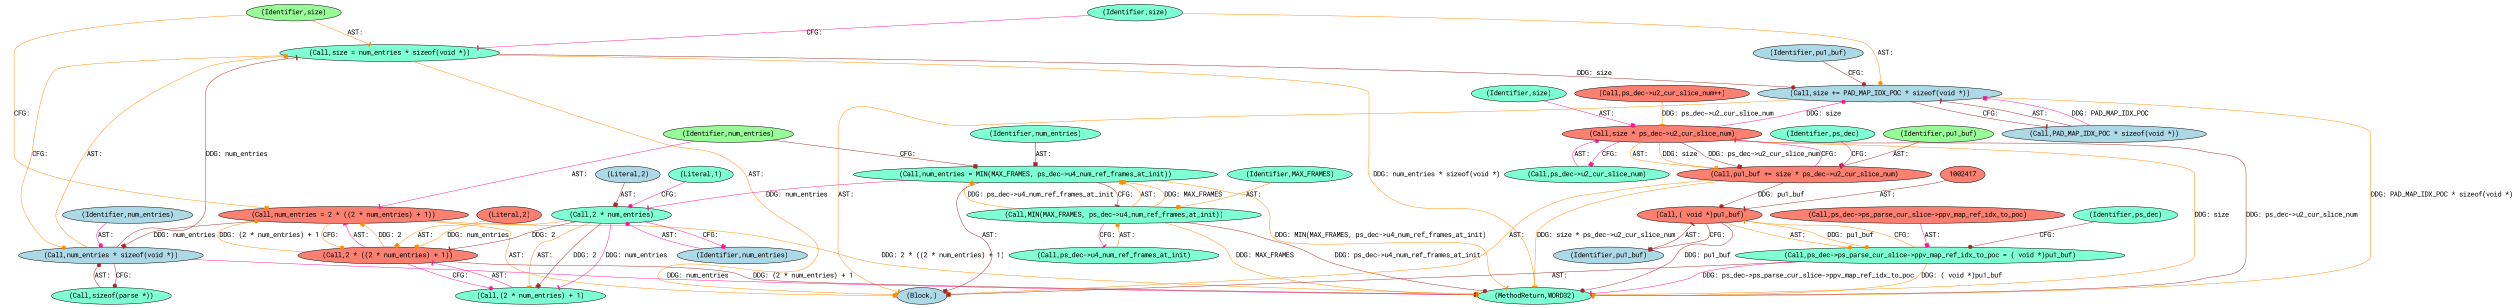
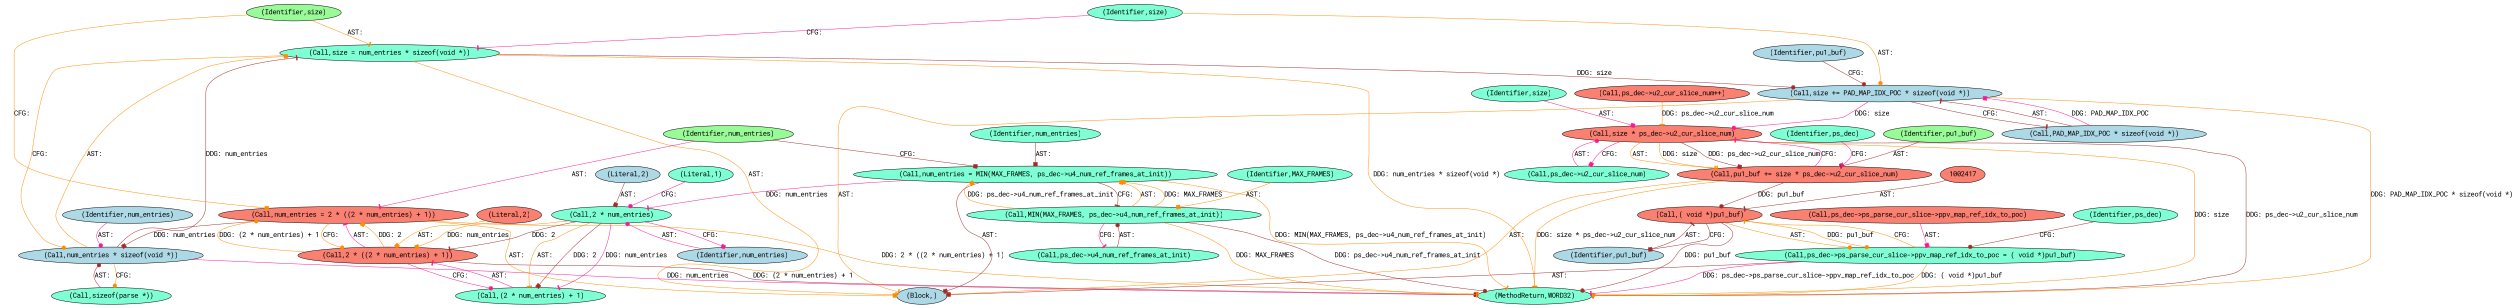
(1779, 117) -> (1804, 122)
(1119, 237) -> (1119, 237)
(116, 274) -> (116, 274)
